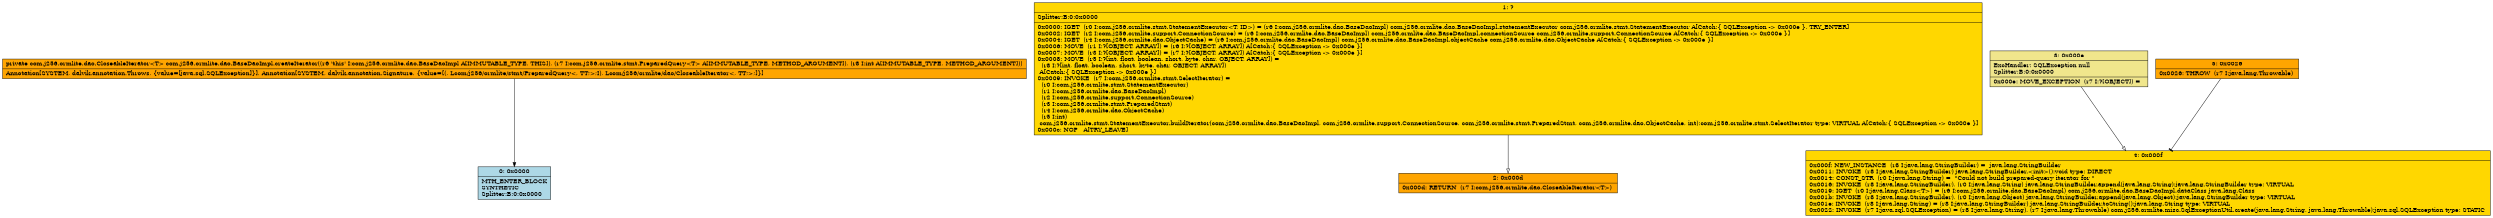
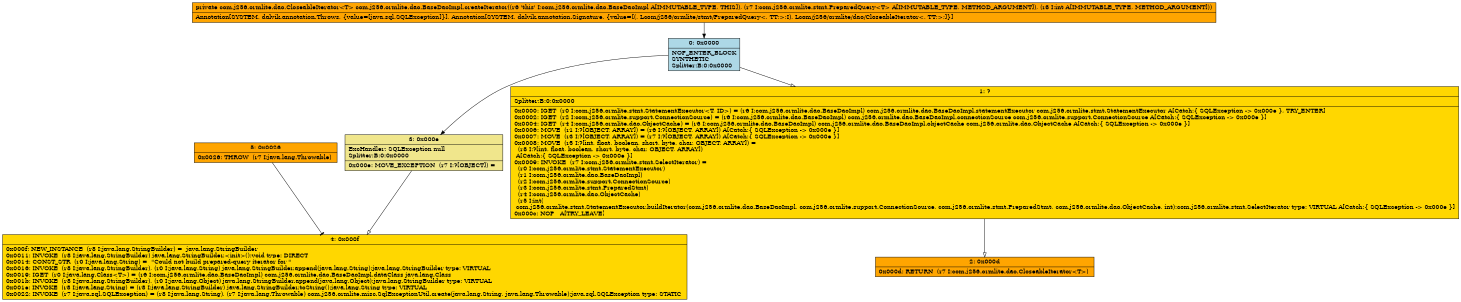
none -> (548, 72)
none -> (766, 76)
(514, 181) -> (704, 53)
